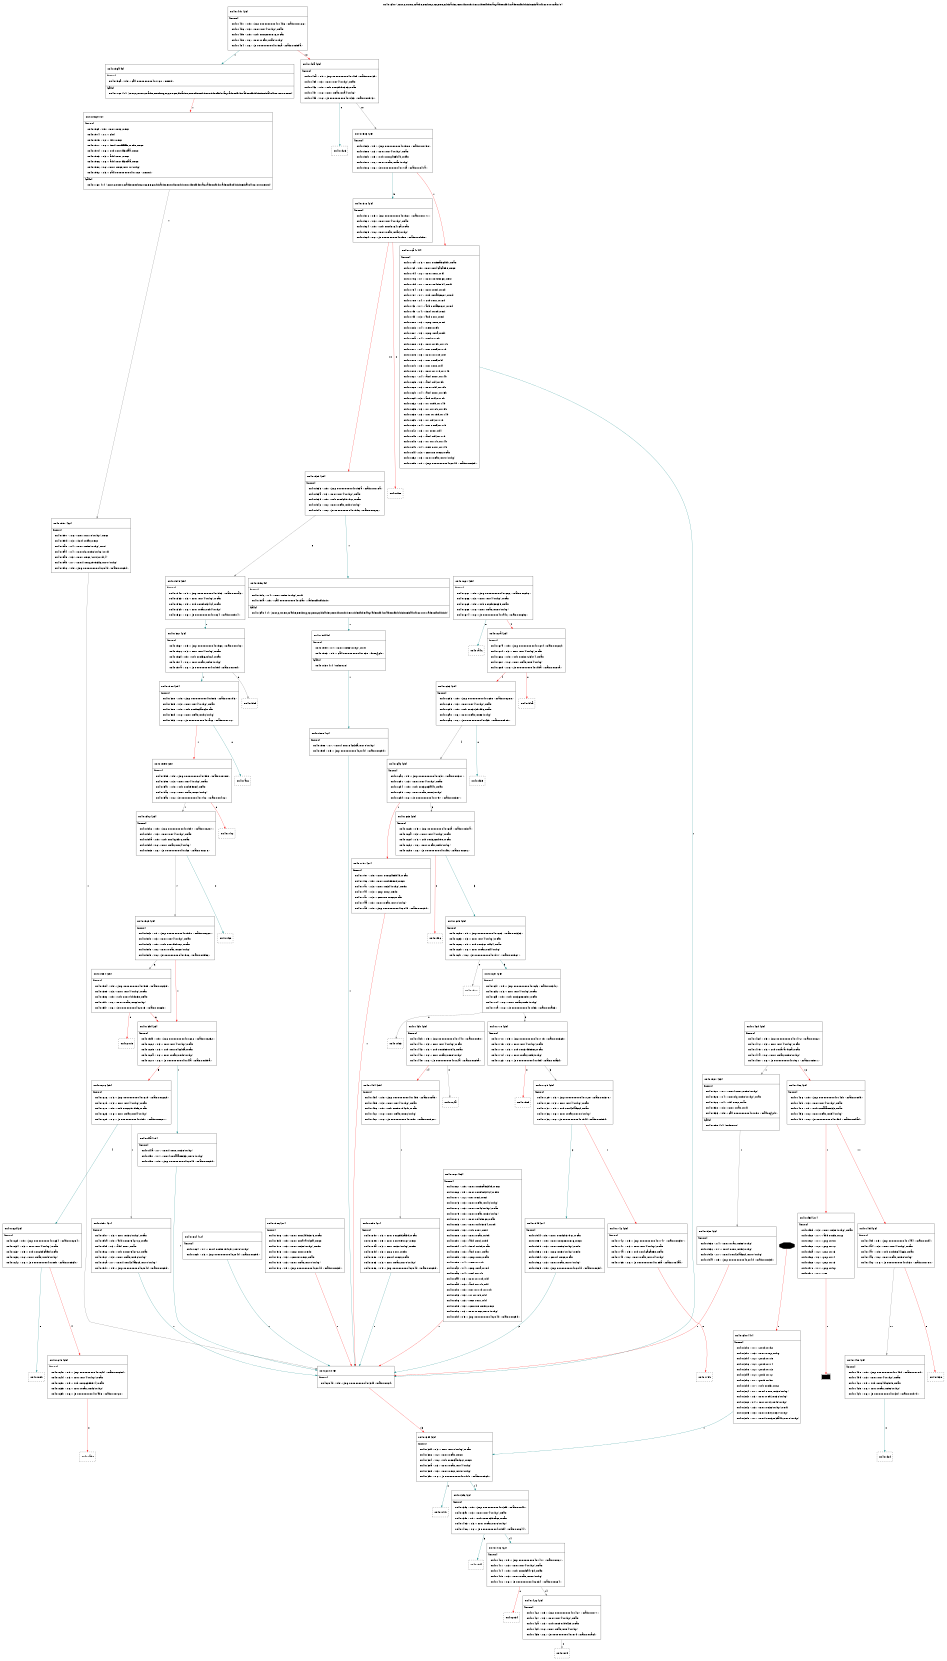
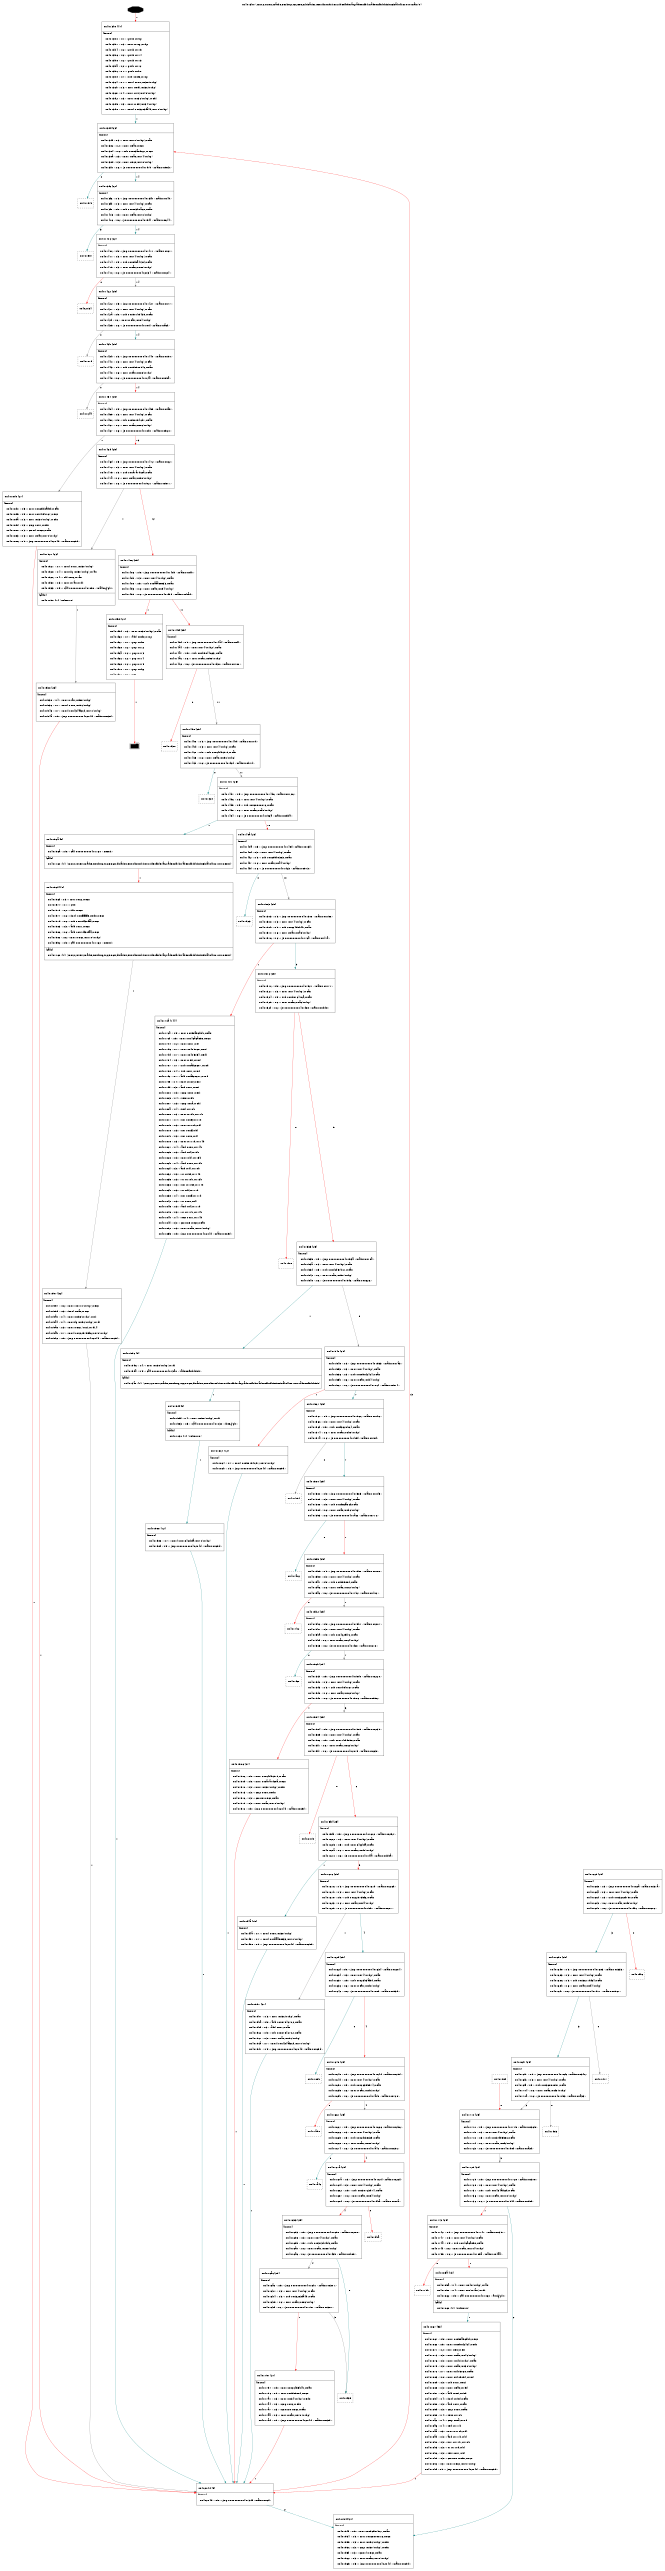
none -> (136, 334)
(390, 357) -> (334, 1127)
none -> (136, 439)
none -> (238, 772)
(431, 806) -> (345, 2350)
(176, 990) -> (292, 1728)
(524, 1081) -> (500, 2096)
(376, 1319) -> (33, 1592)
(490, 1343) -> (299, 2516)
none -> (288, 1412)
none -> (365, 2104)
none -> (470, 2290)
